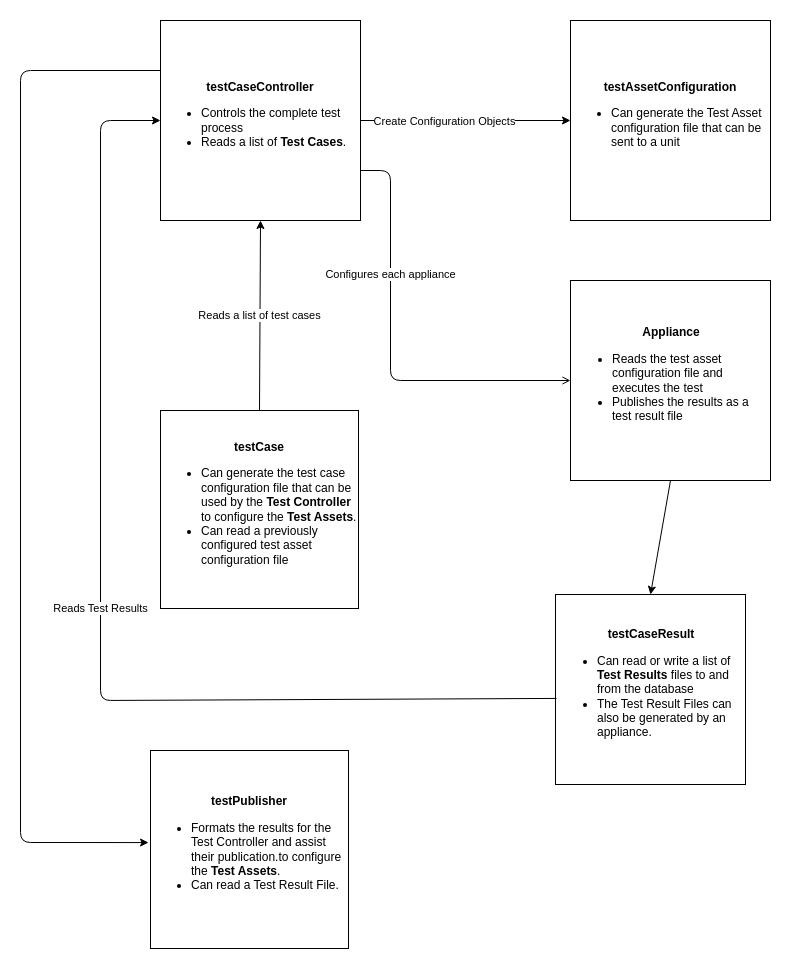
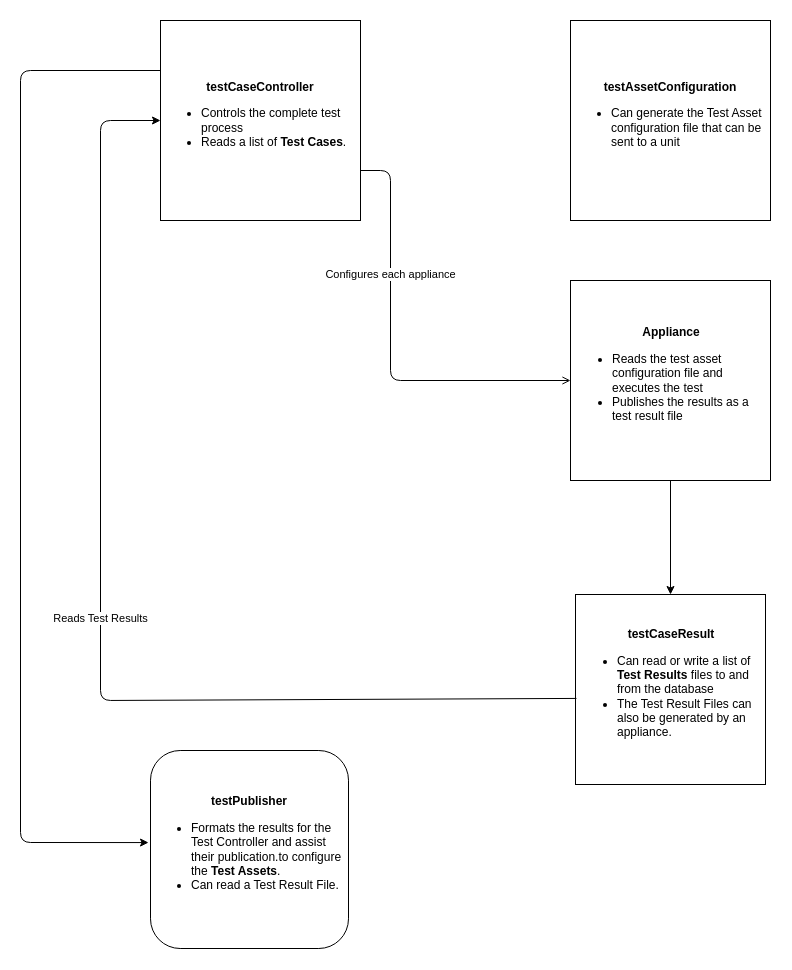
(462, 121) -> none
(260, 319) -> none
(260, 510) -> none
(651, 690) -> (671, 690)
(250, 850) -> (250, 850)
